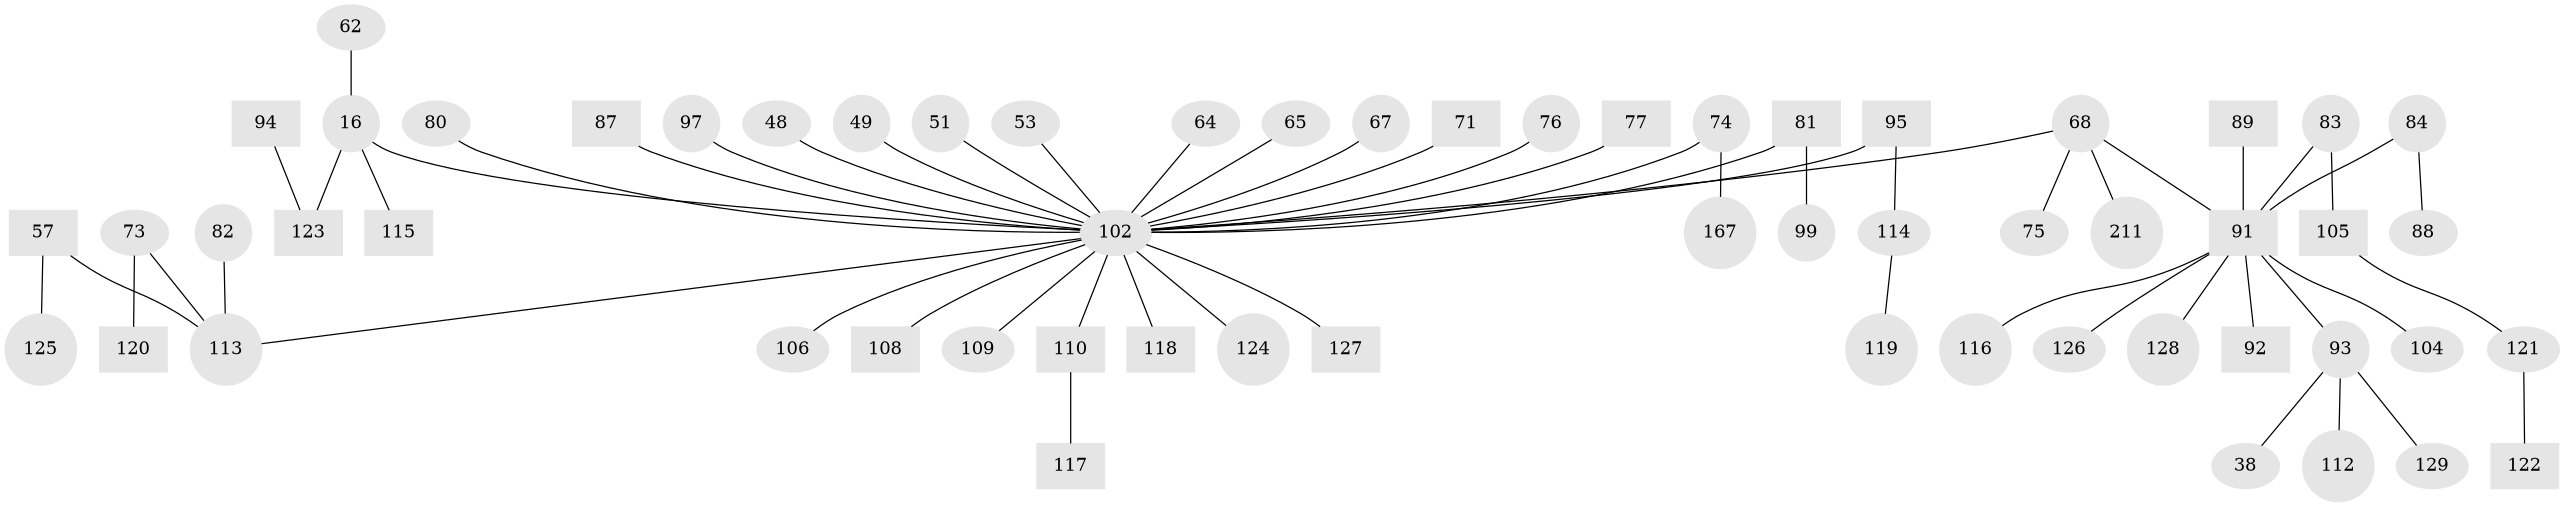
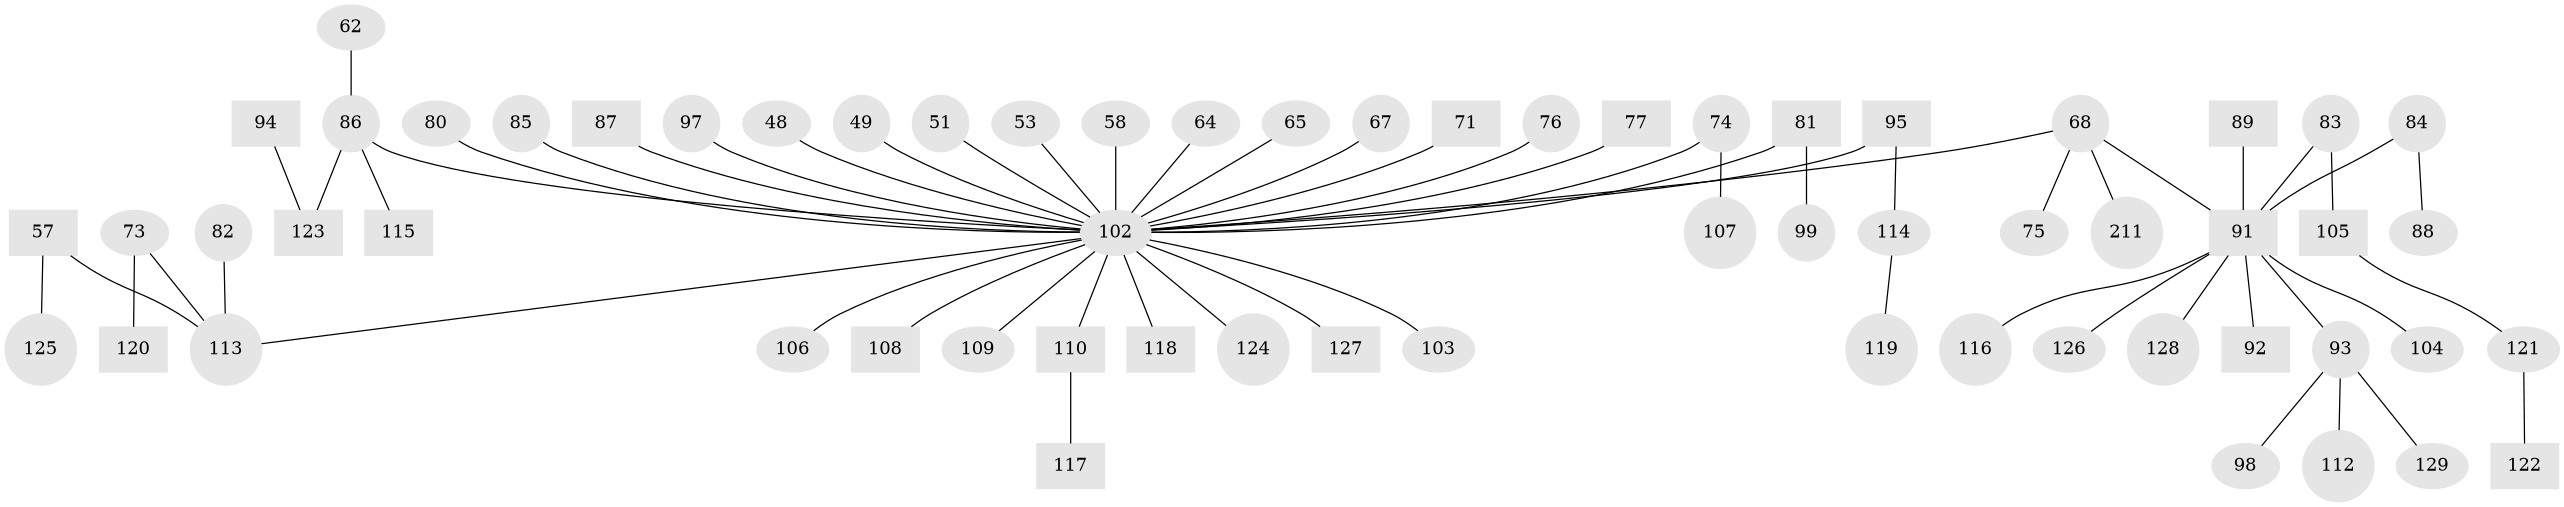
(351, 124) -> (351, 124)
none -> (521, 124)
none -> (1116, 124)
(1720, 233) -> (1720, 233)
none -> (1439, 350)
(2246, 466) -> (2246, 466)
